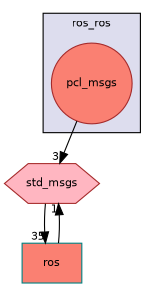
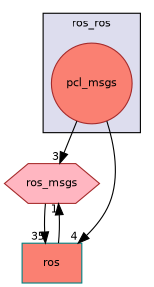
none -> (115, 182)
(52, 184) -> (52, 184)
